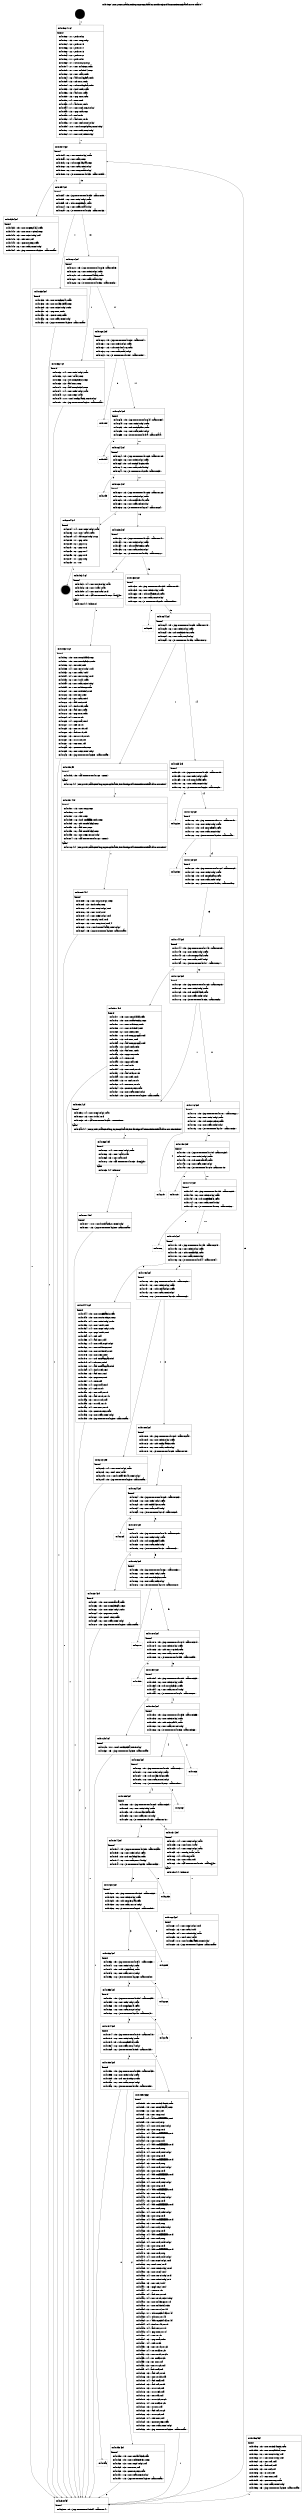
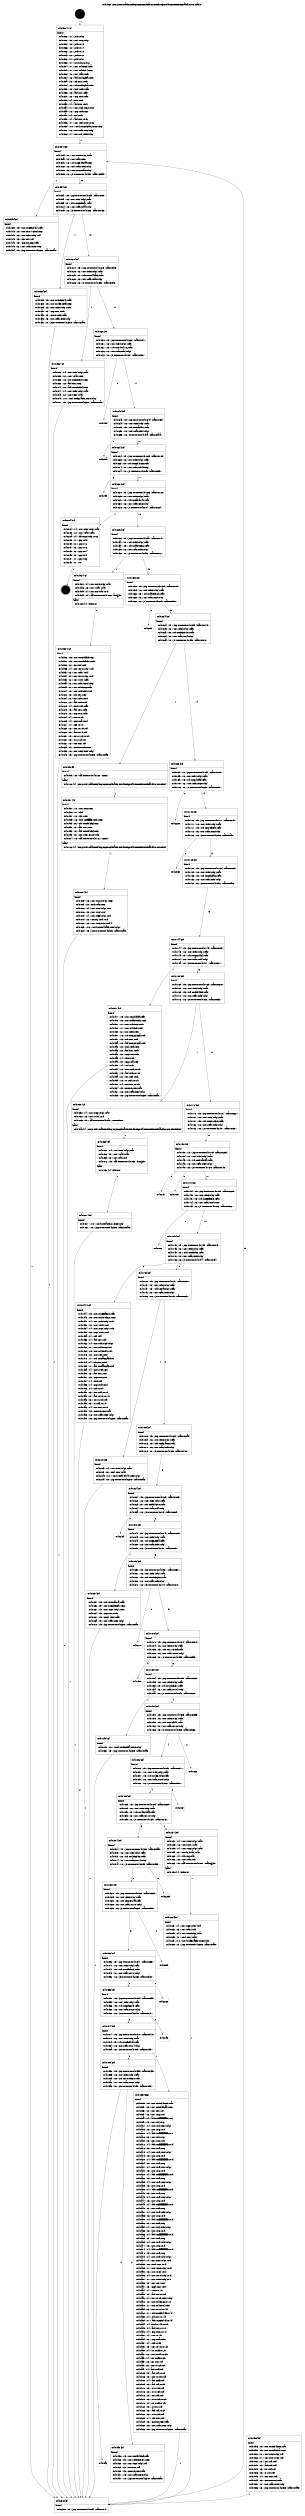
(163, 1156) -> (167, 1180)
(110, 2490) -> none
